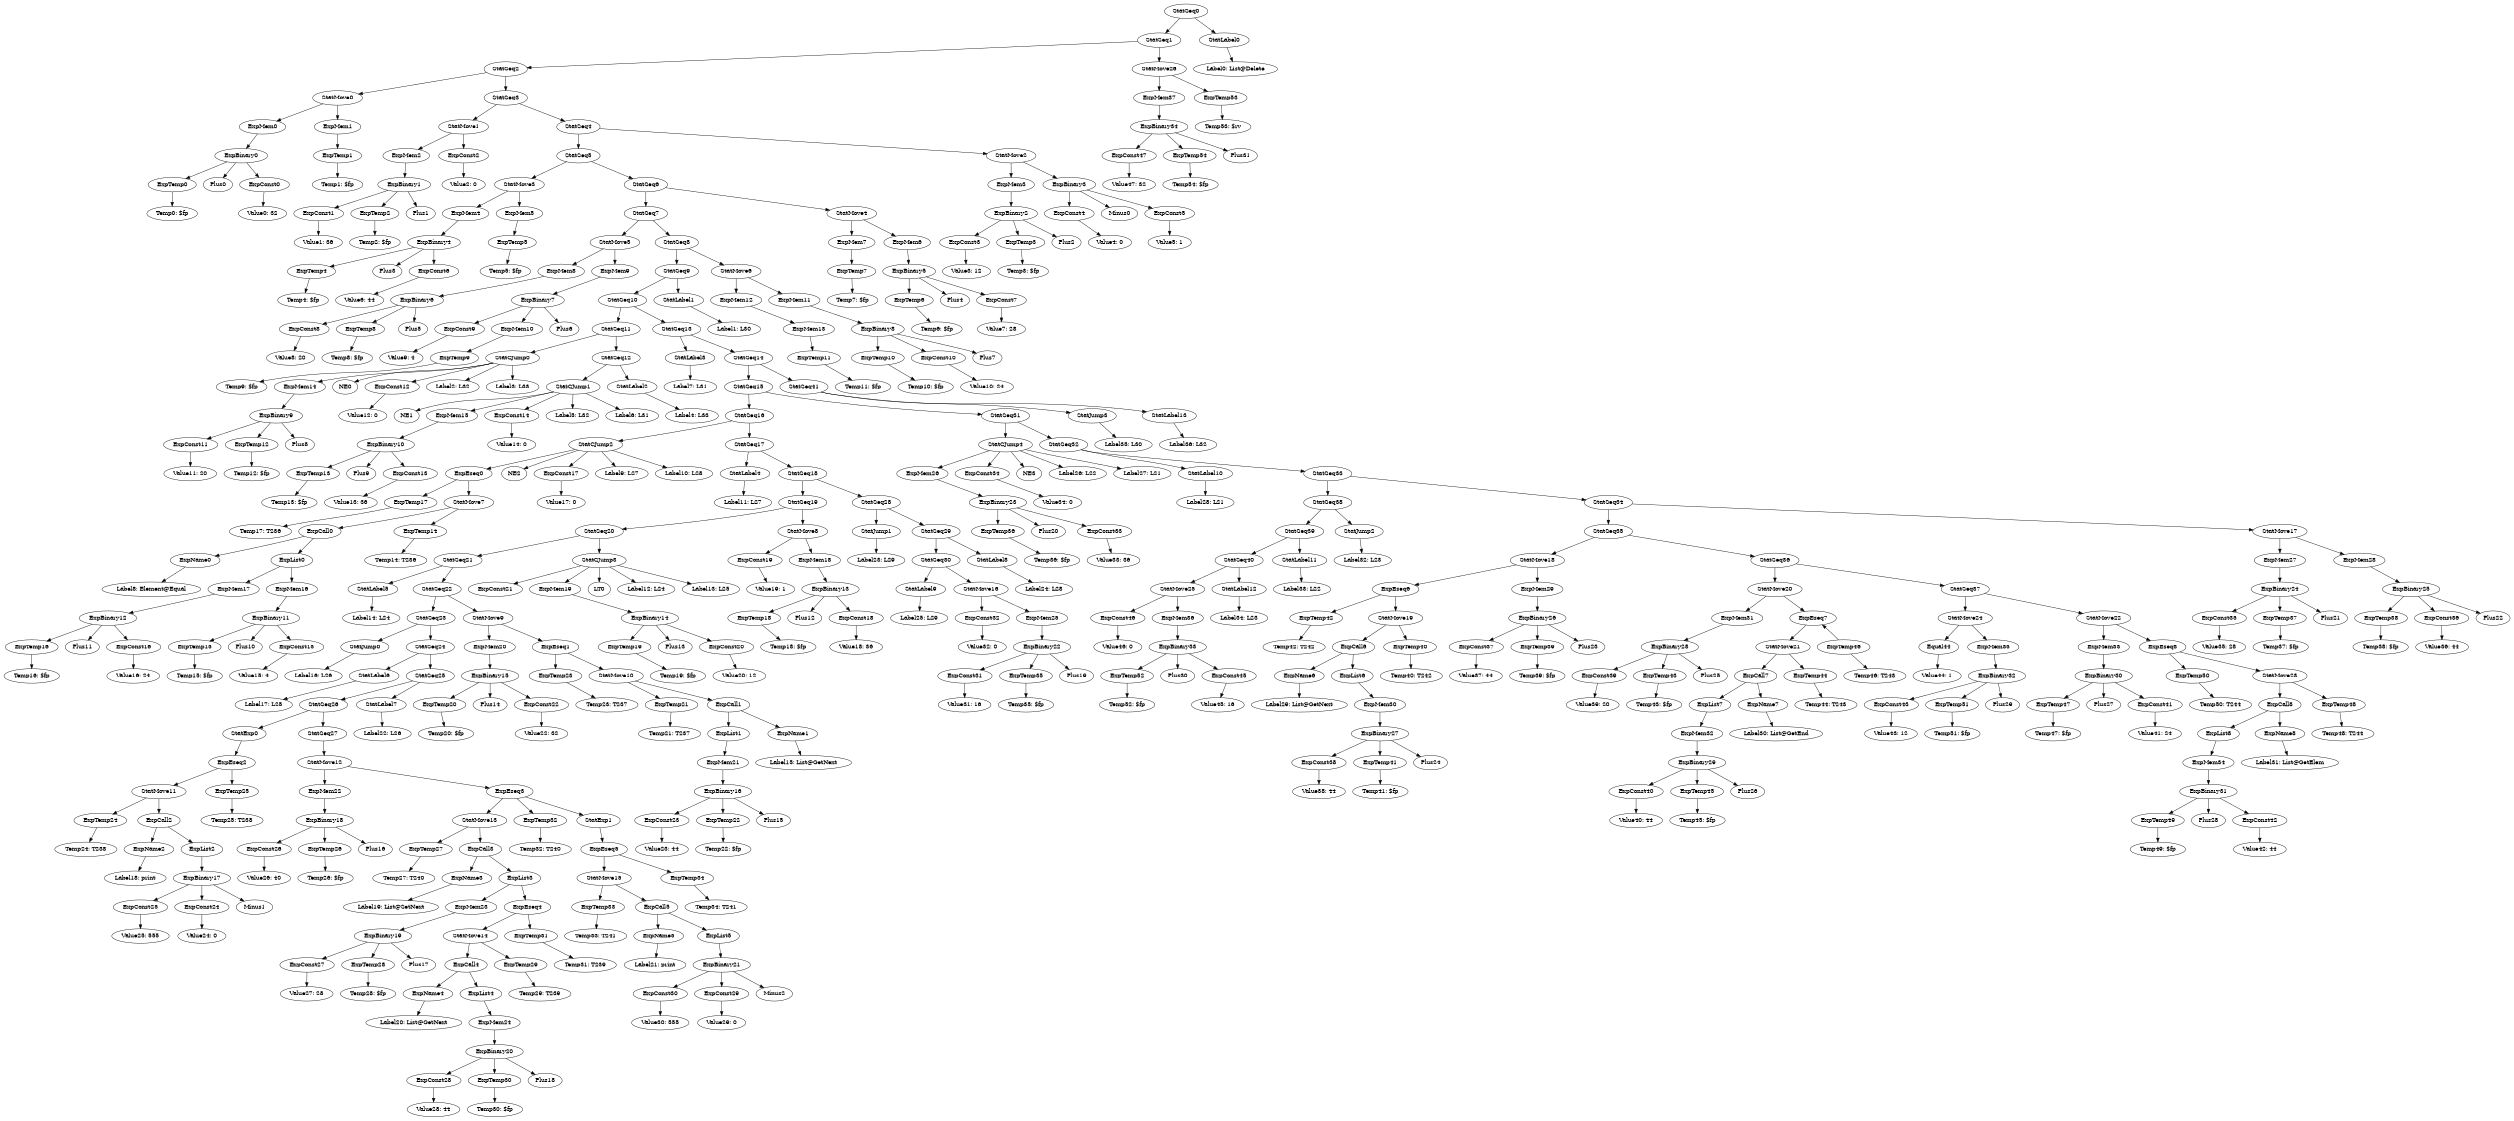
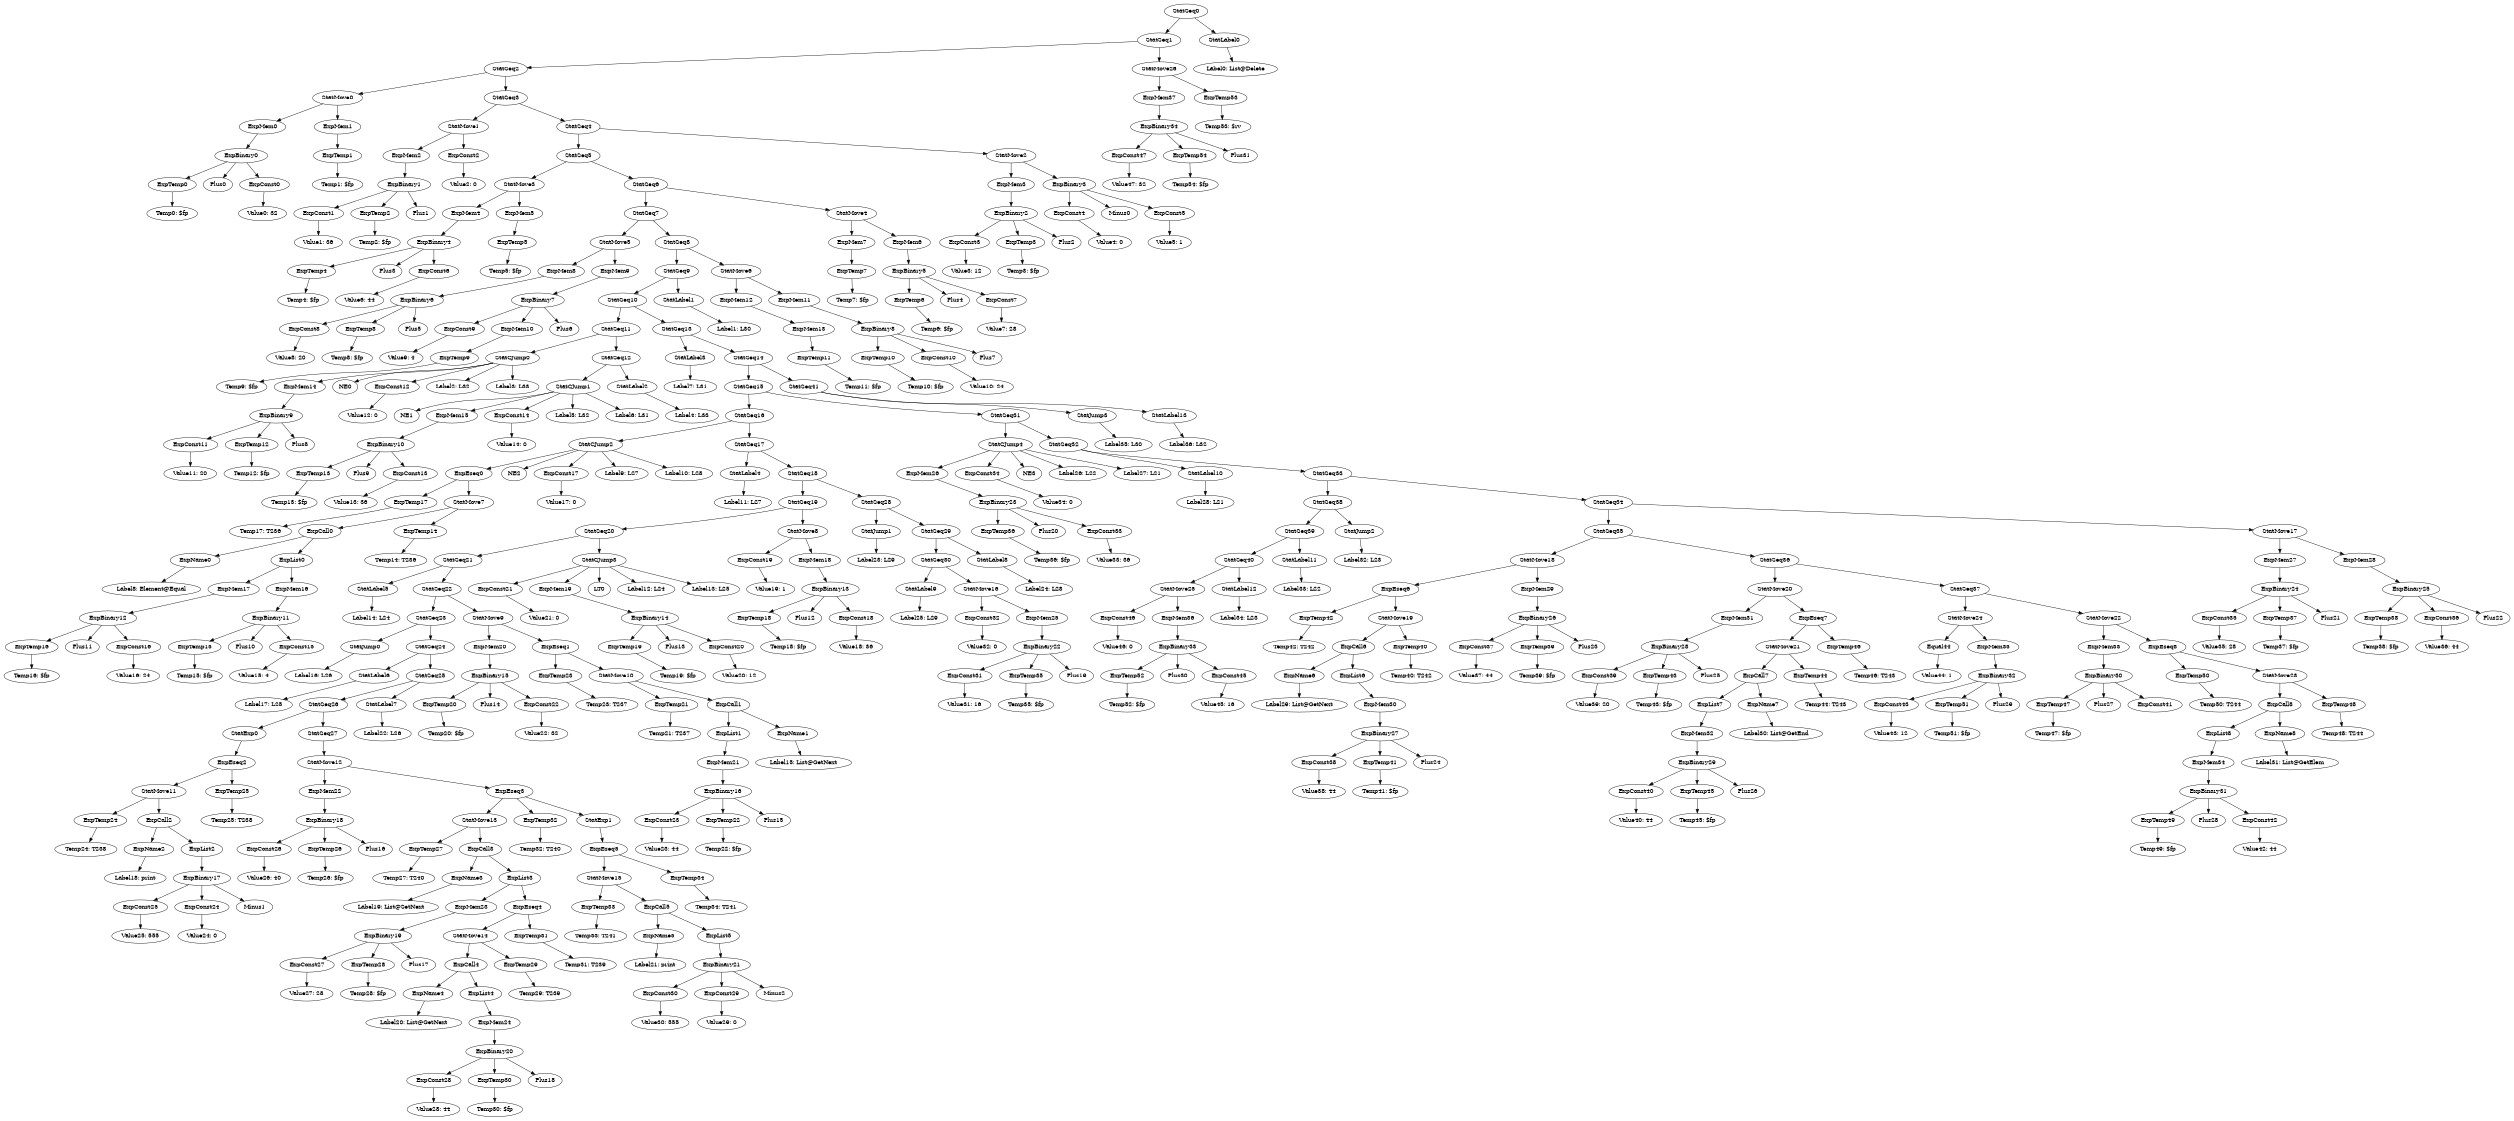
none -> (544, 618)
(1832, 634) -> (1825, 632)
(2155, 734) -> none
